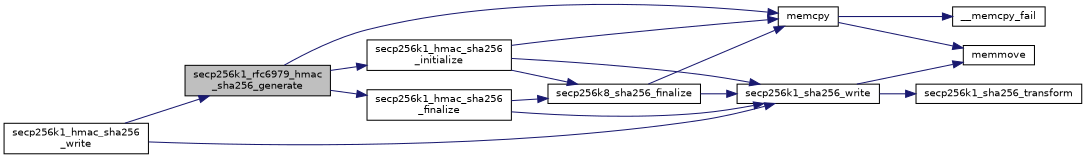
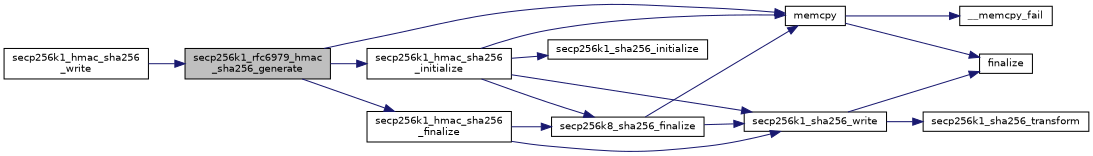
none -> (628, 49)
(999, 55) -> (1006, 64)
(458, 142) -> none
